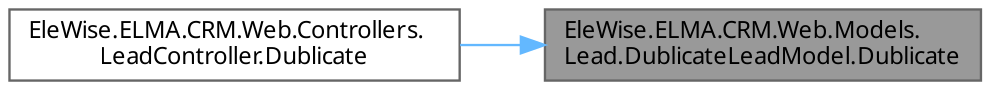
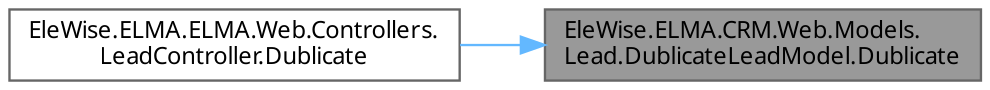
(235, 45) -> (235, 45)
